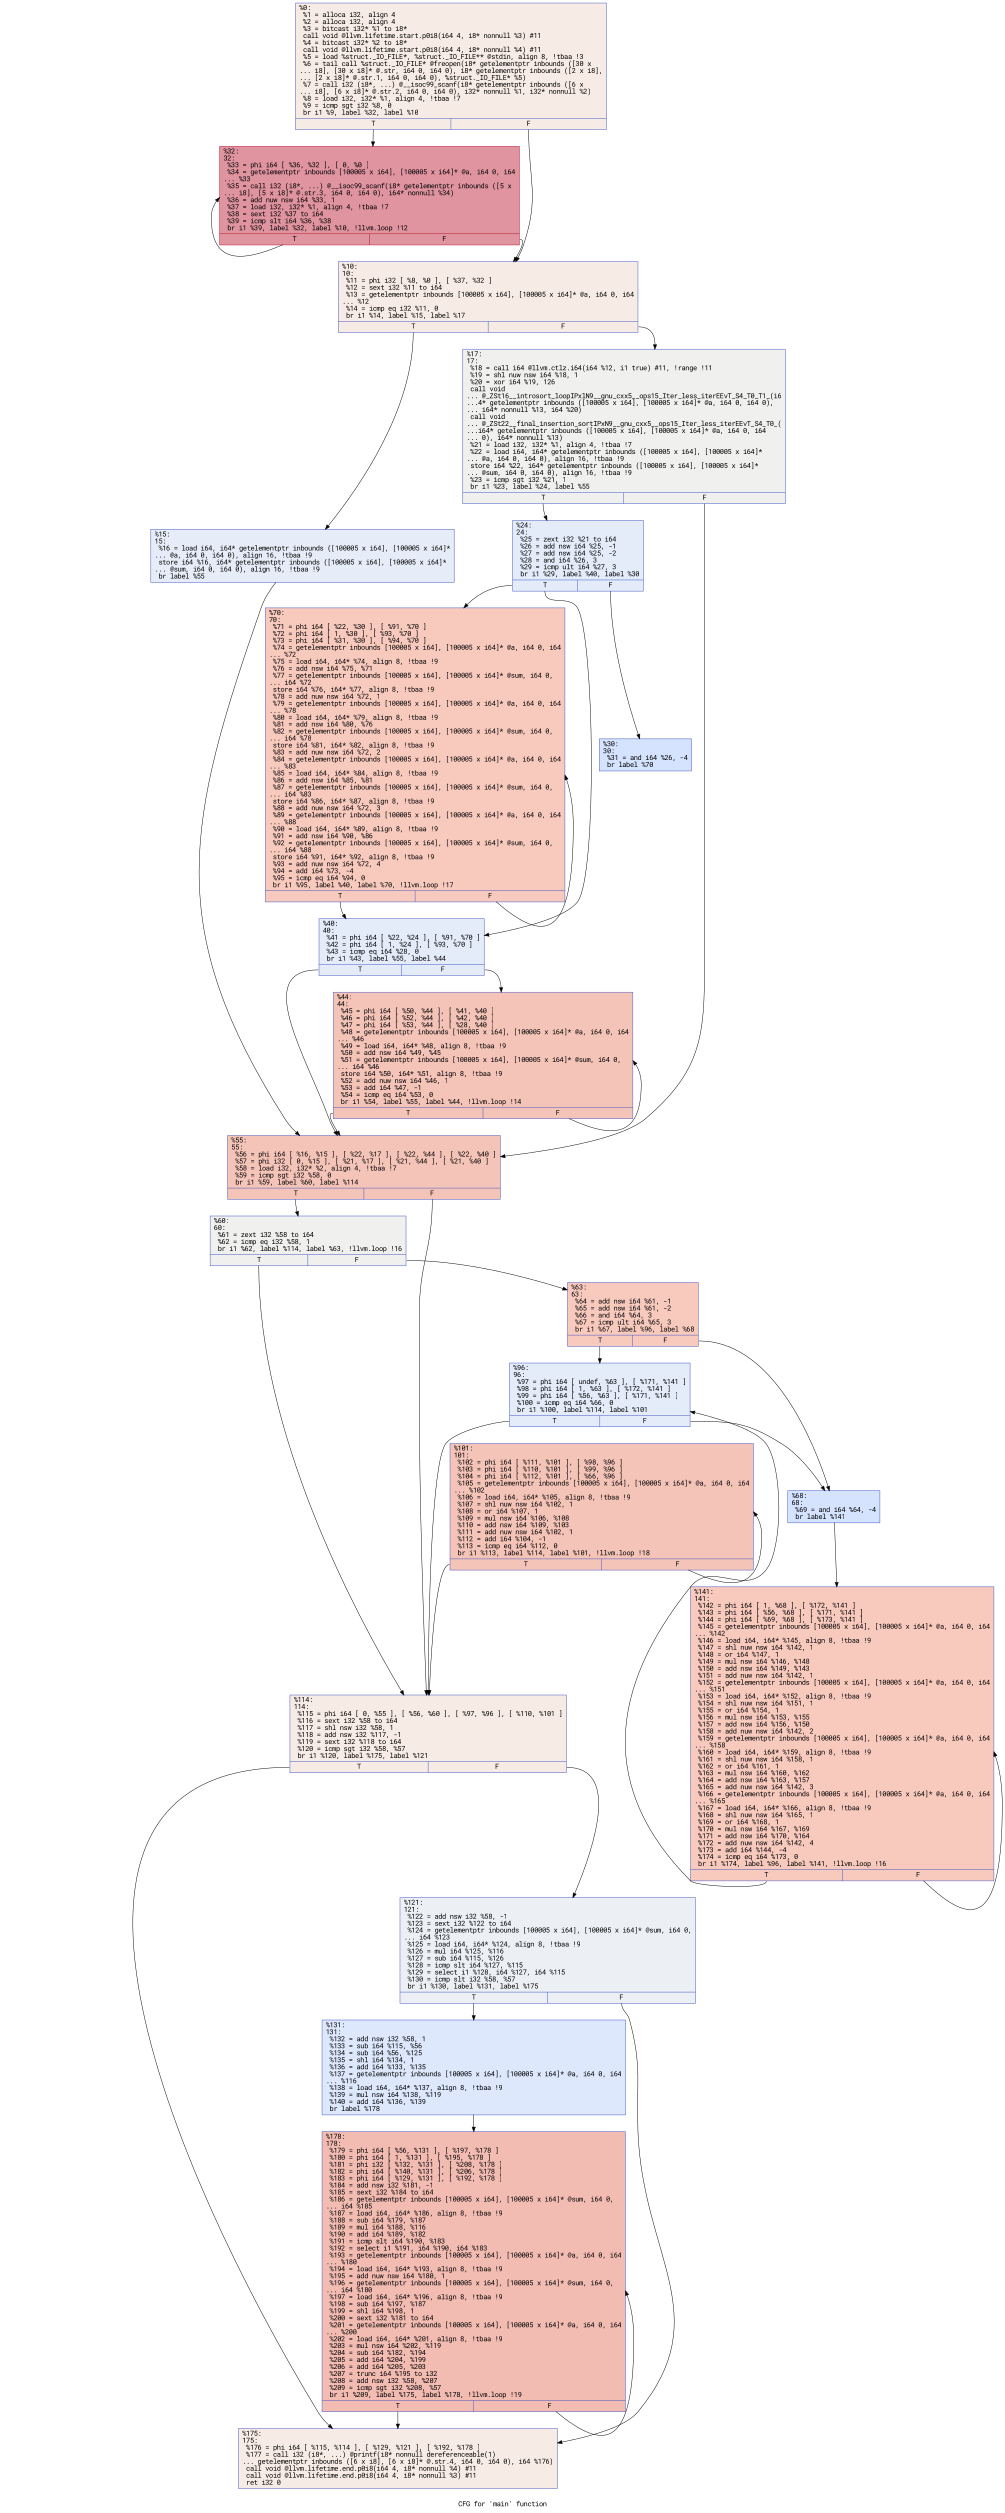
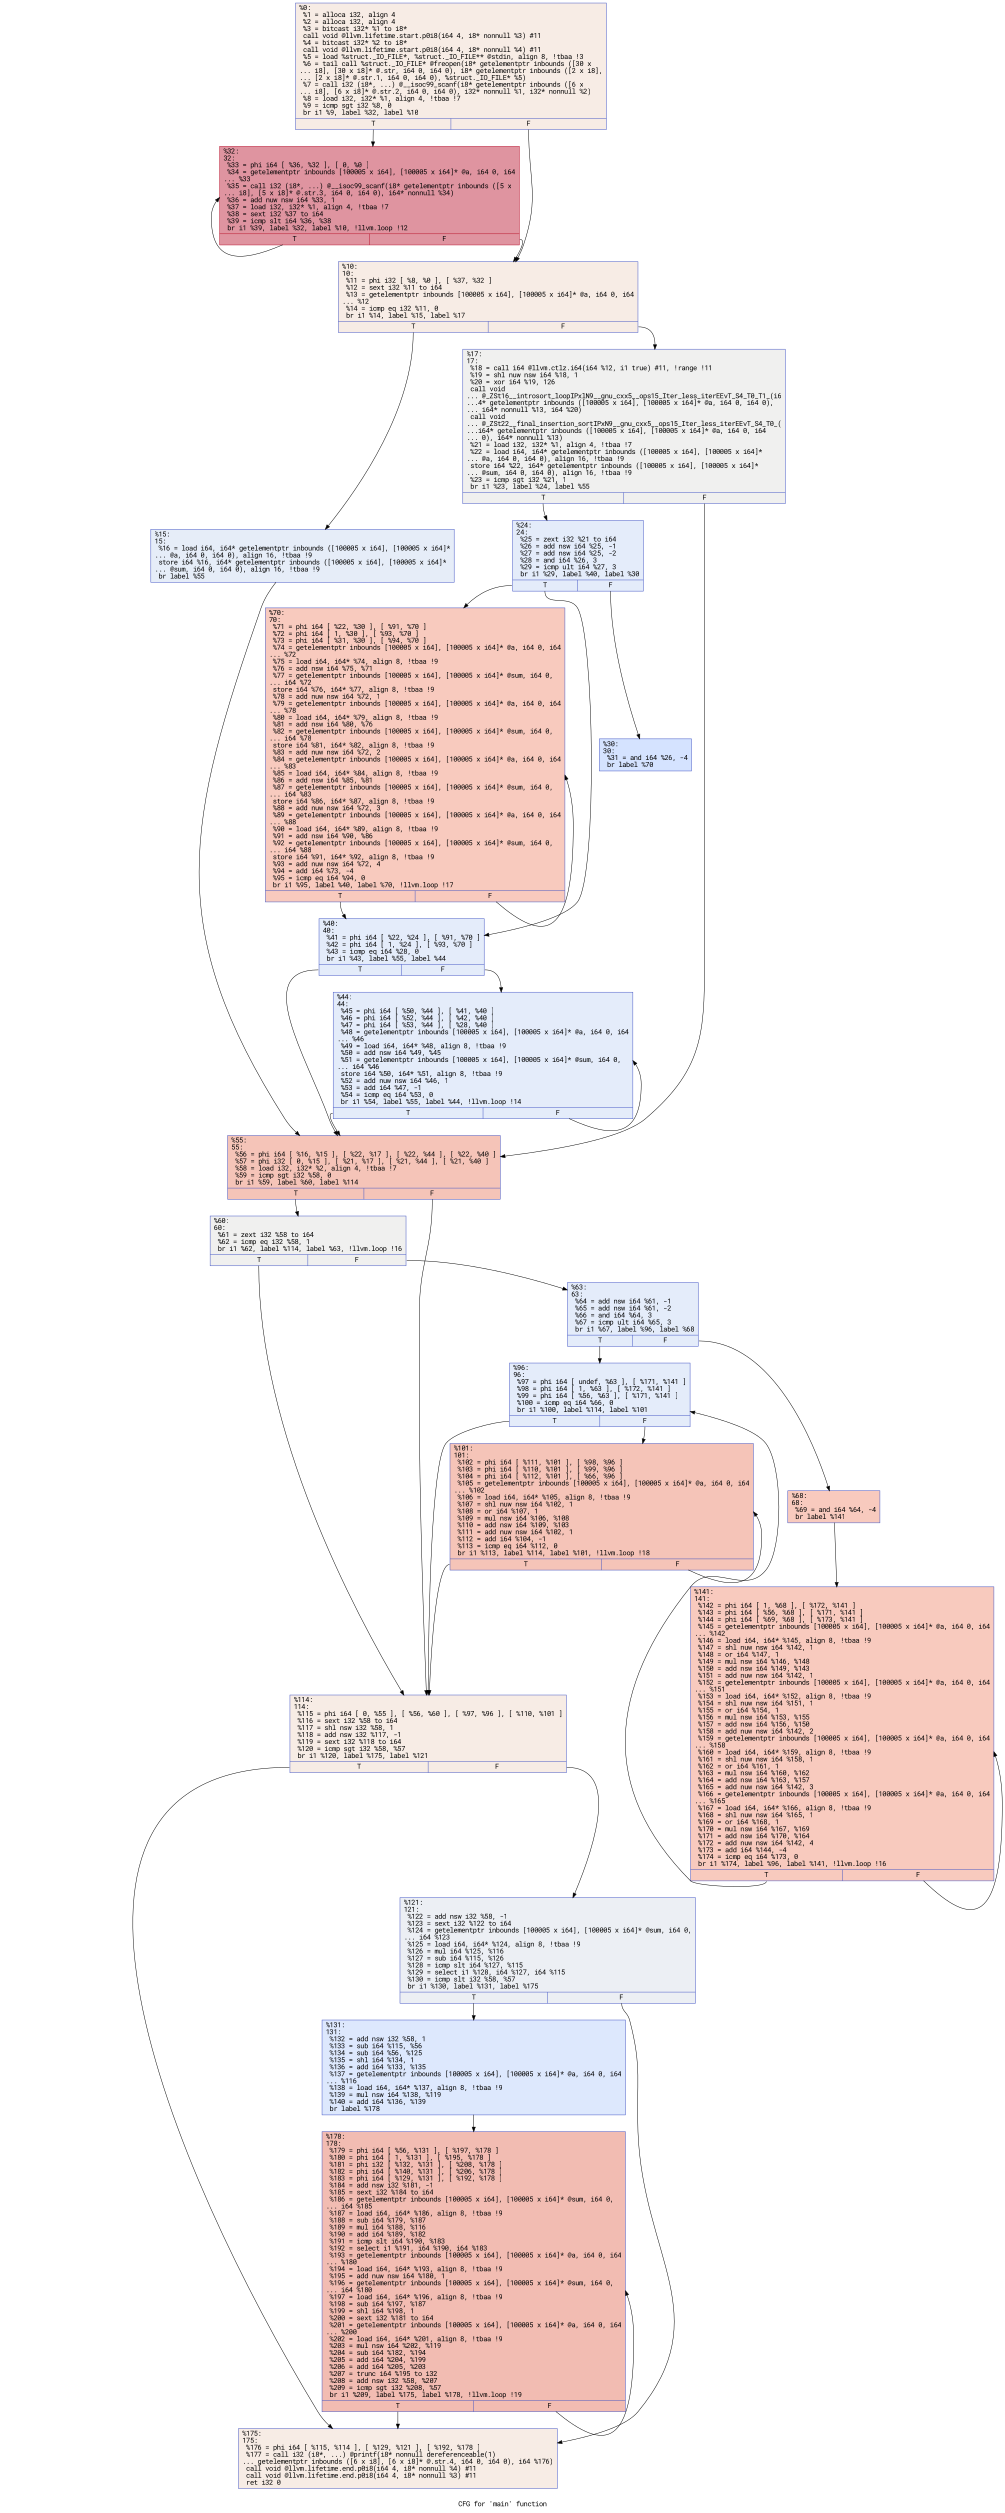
(483, 1055) -> (483, 1055)
(633, 1314) -> (633, 1314)
(766, 1435) -> (645, 1433)
(834, 1507) -> (834, 1507)
